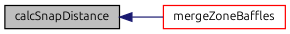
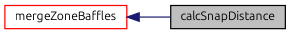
(148, 17) -> (155, 17)
